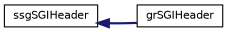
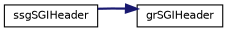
(123, 23) -> (112, 9)
